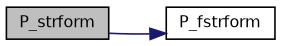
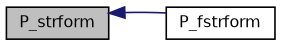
(129, 34) -> (146, 12)
